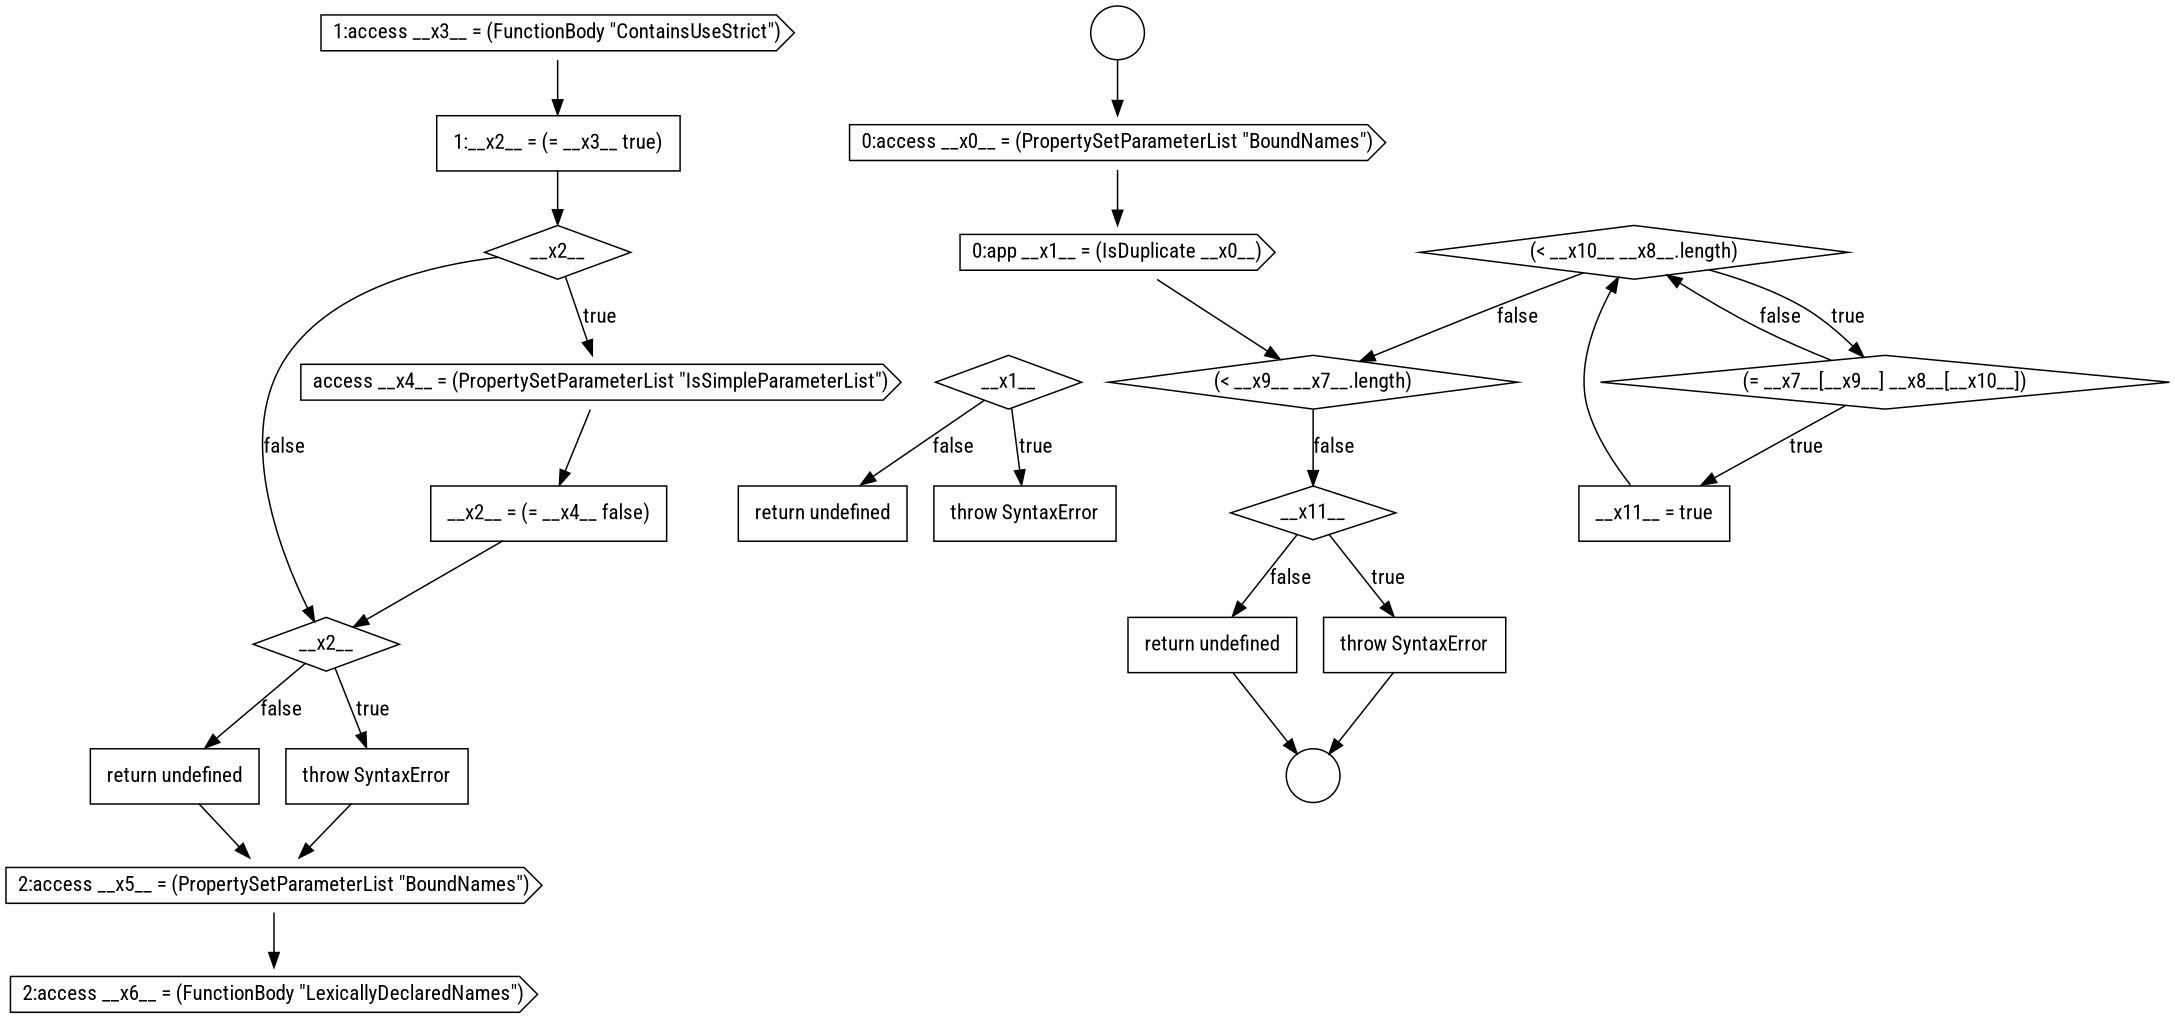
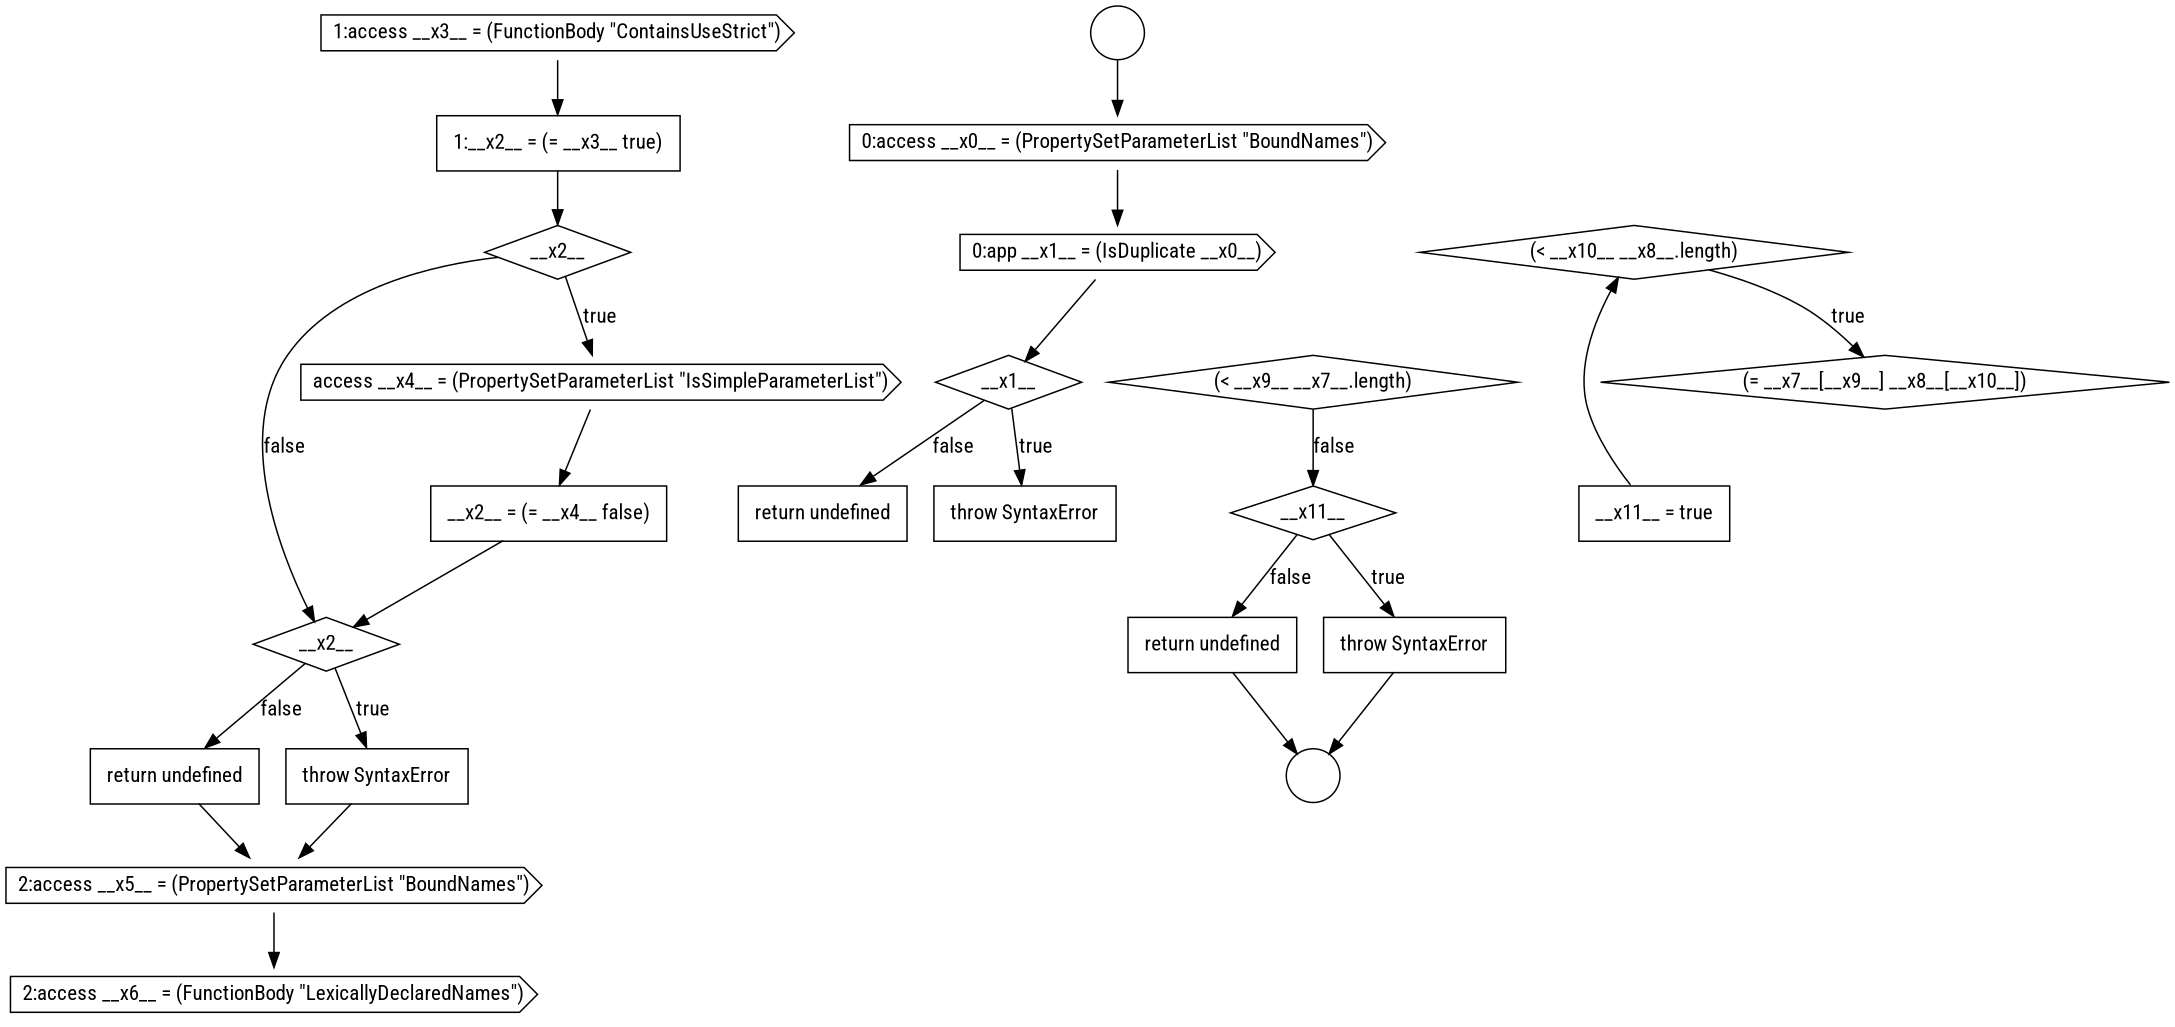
(1478, 313) -> none
(1212, 315) -> (1065, 315)
(1754, 325) -> none
(1780, 442) -> none
